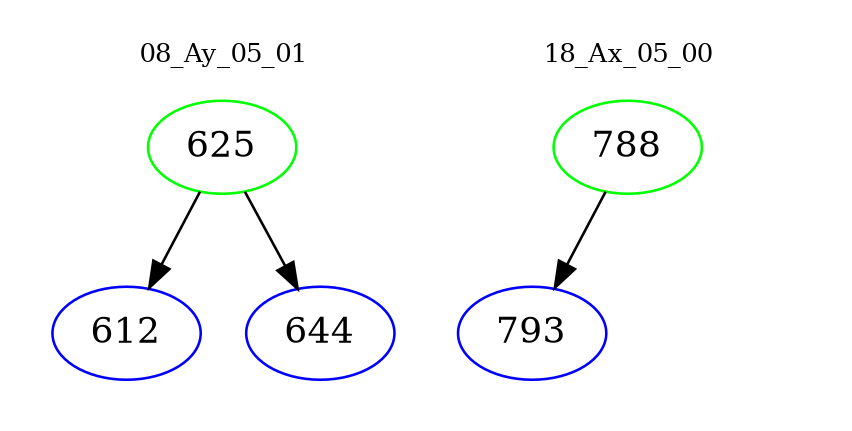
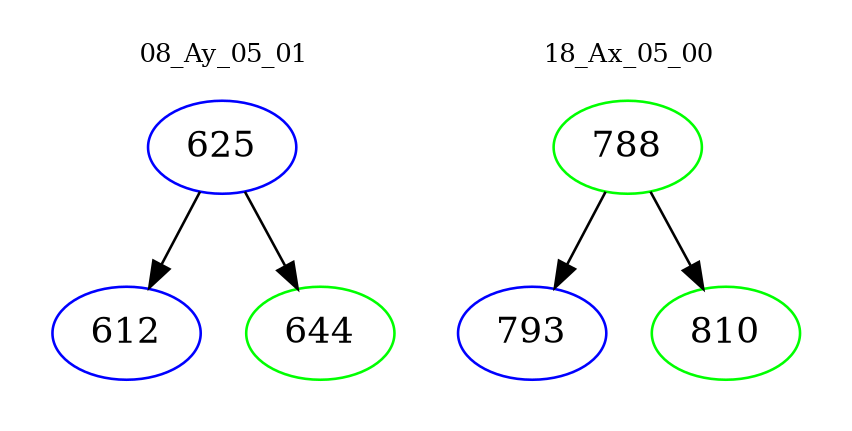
(222, 147) -> (222, 147)
(320, 333) -> (320, 333)
none -> (726, 333)
